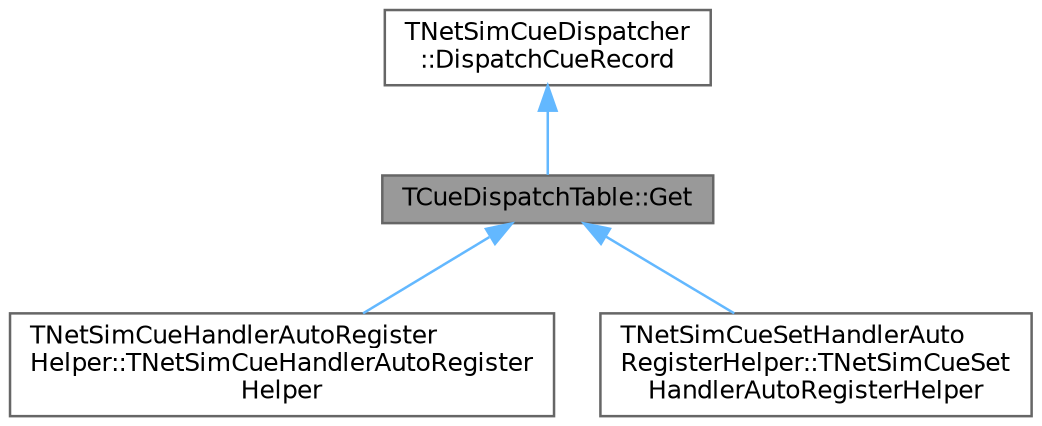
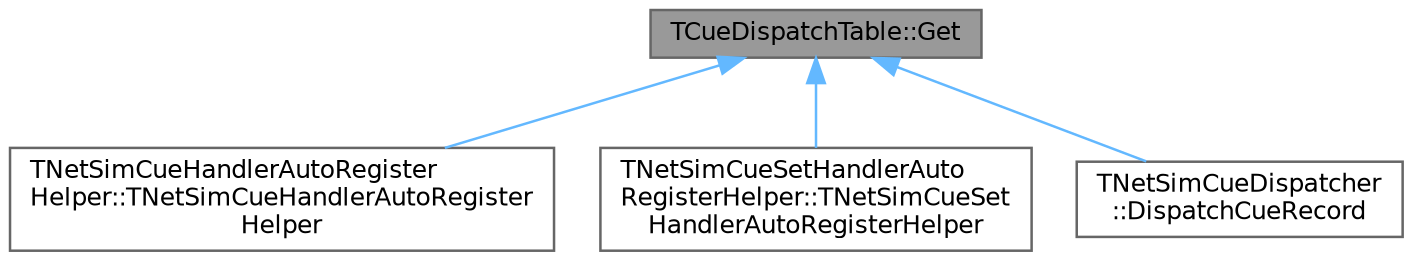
(548, 143) -> (1022, 114)
